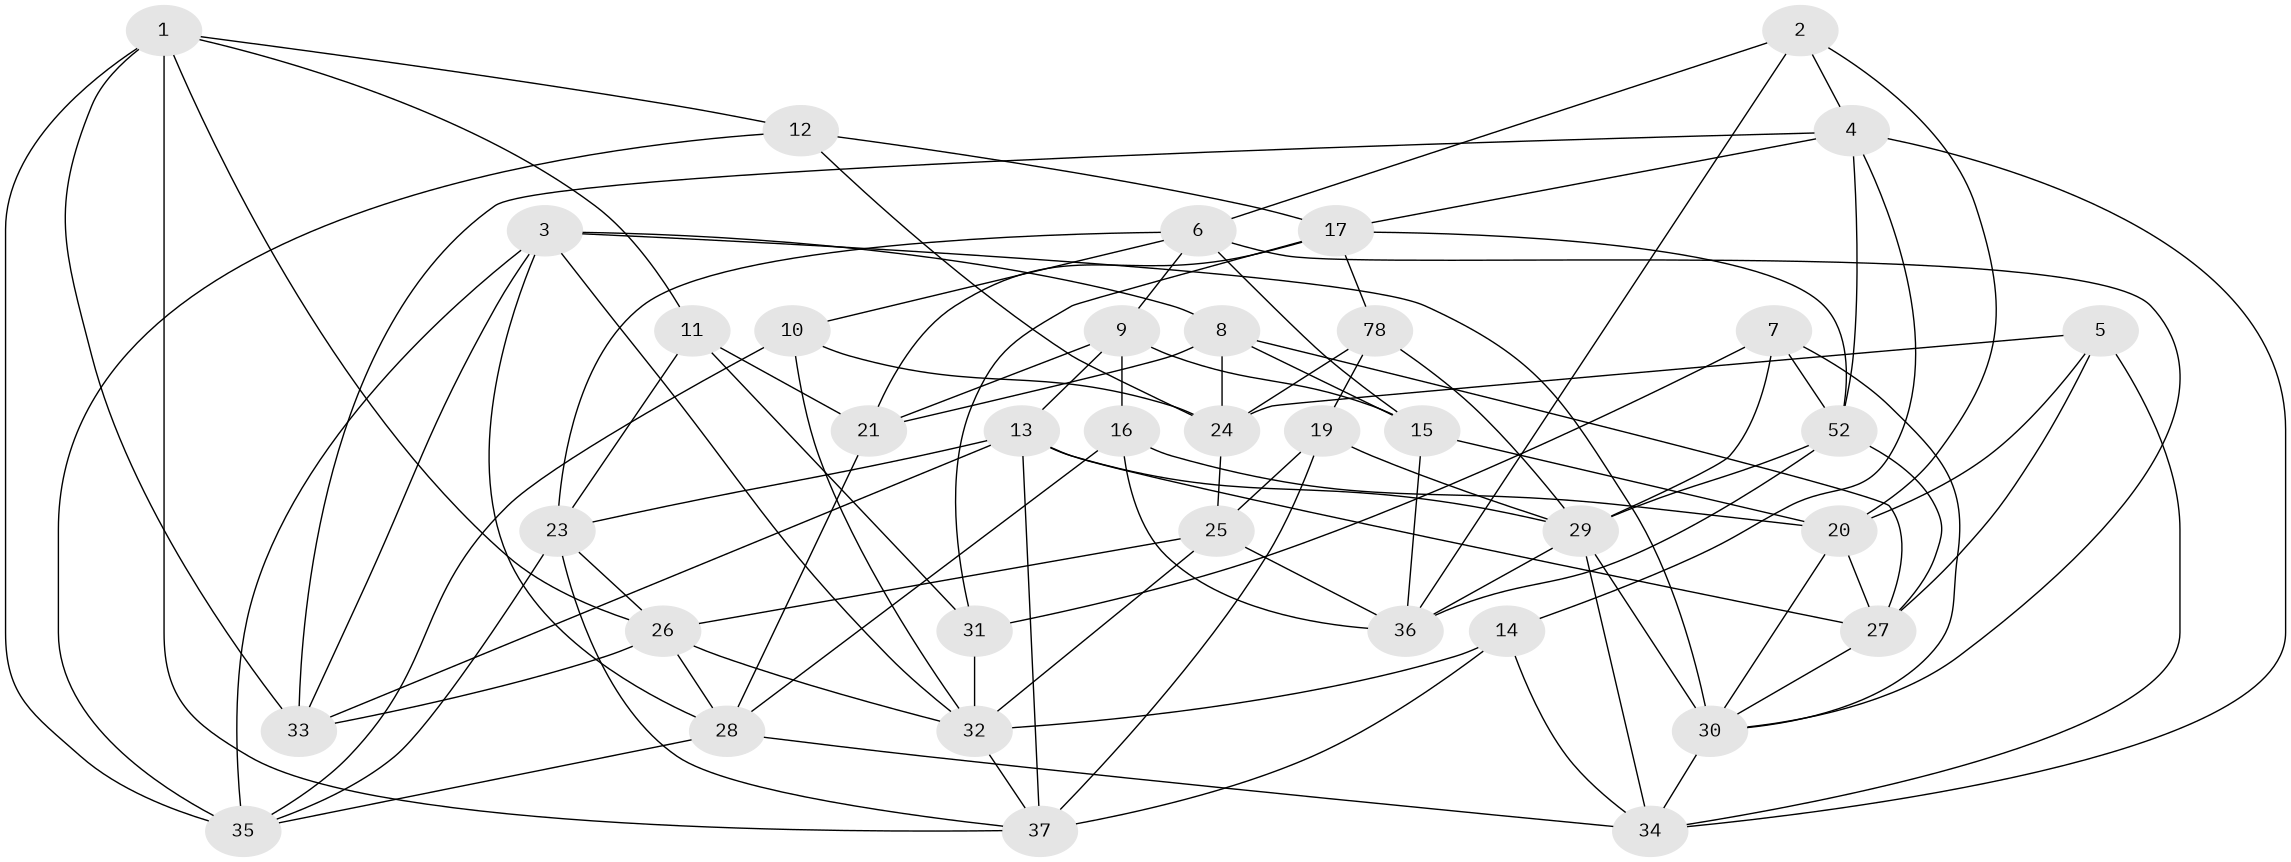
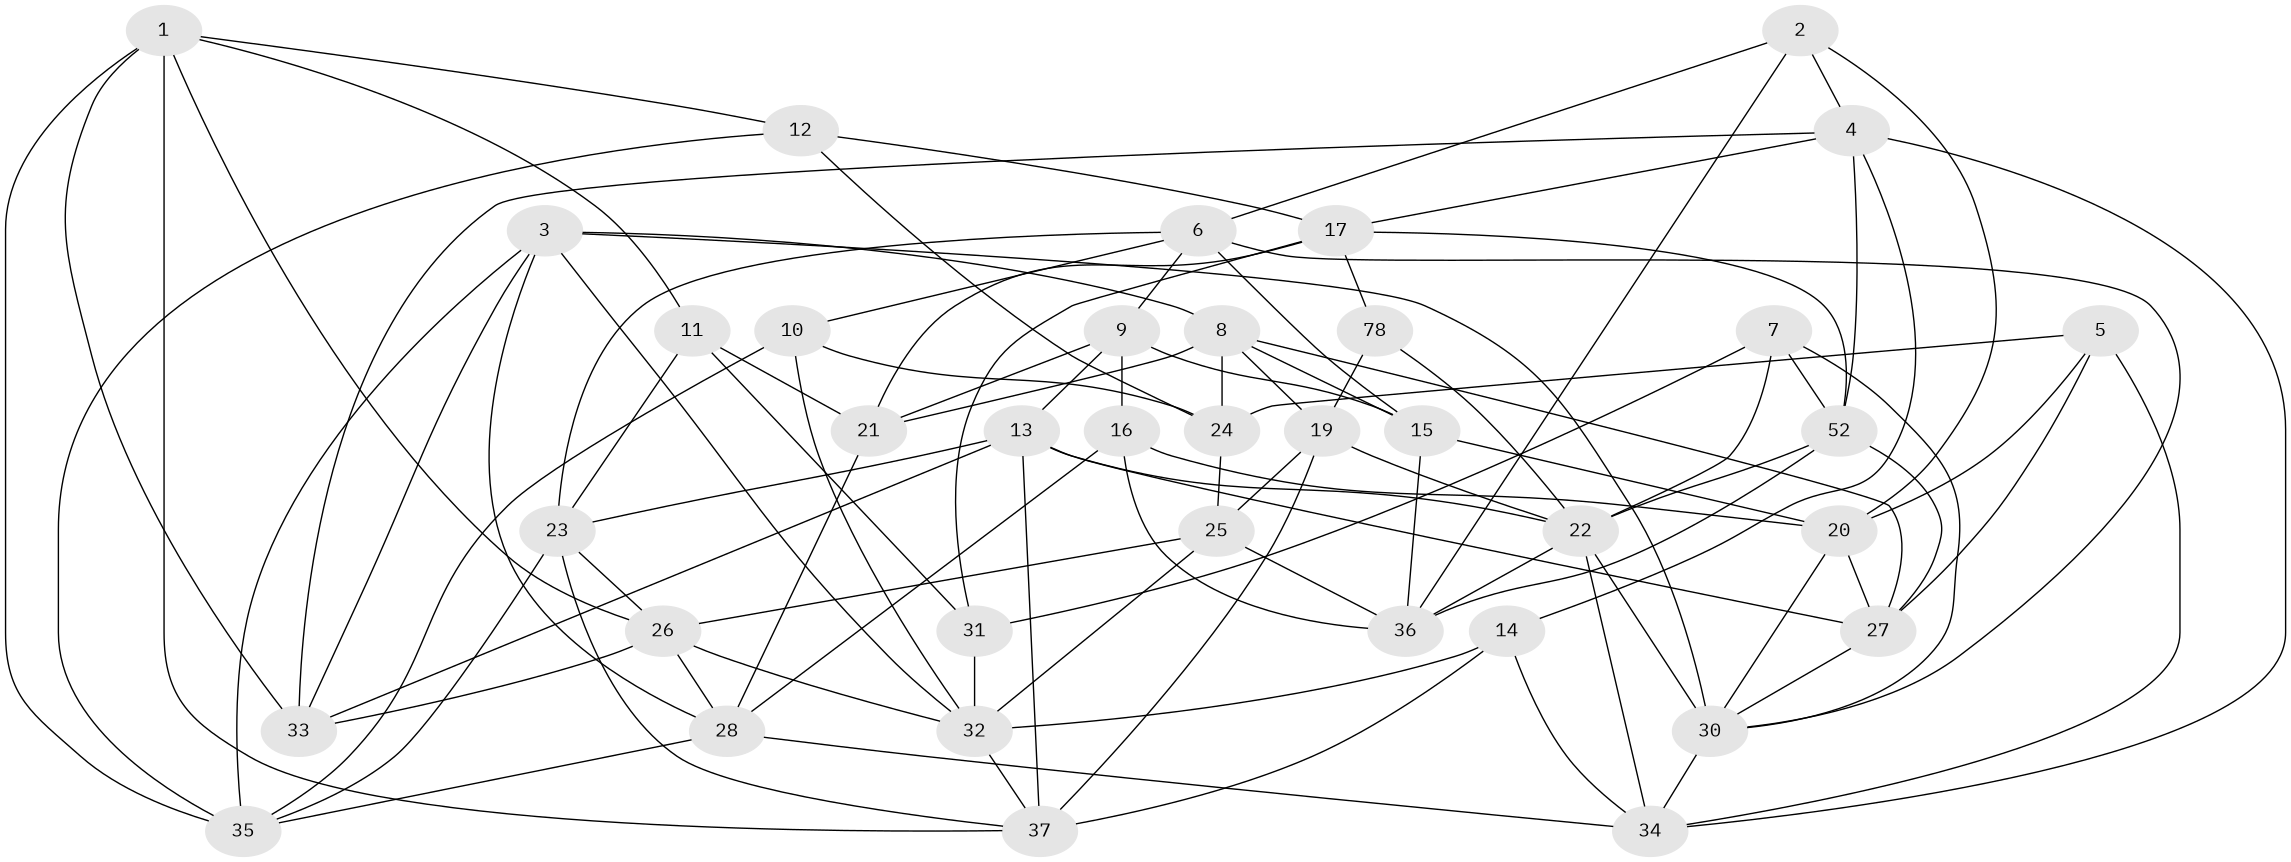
none -> (1260, 369)
(1281, 392) -> none
(1581, 531) -> (1581, 531)
